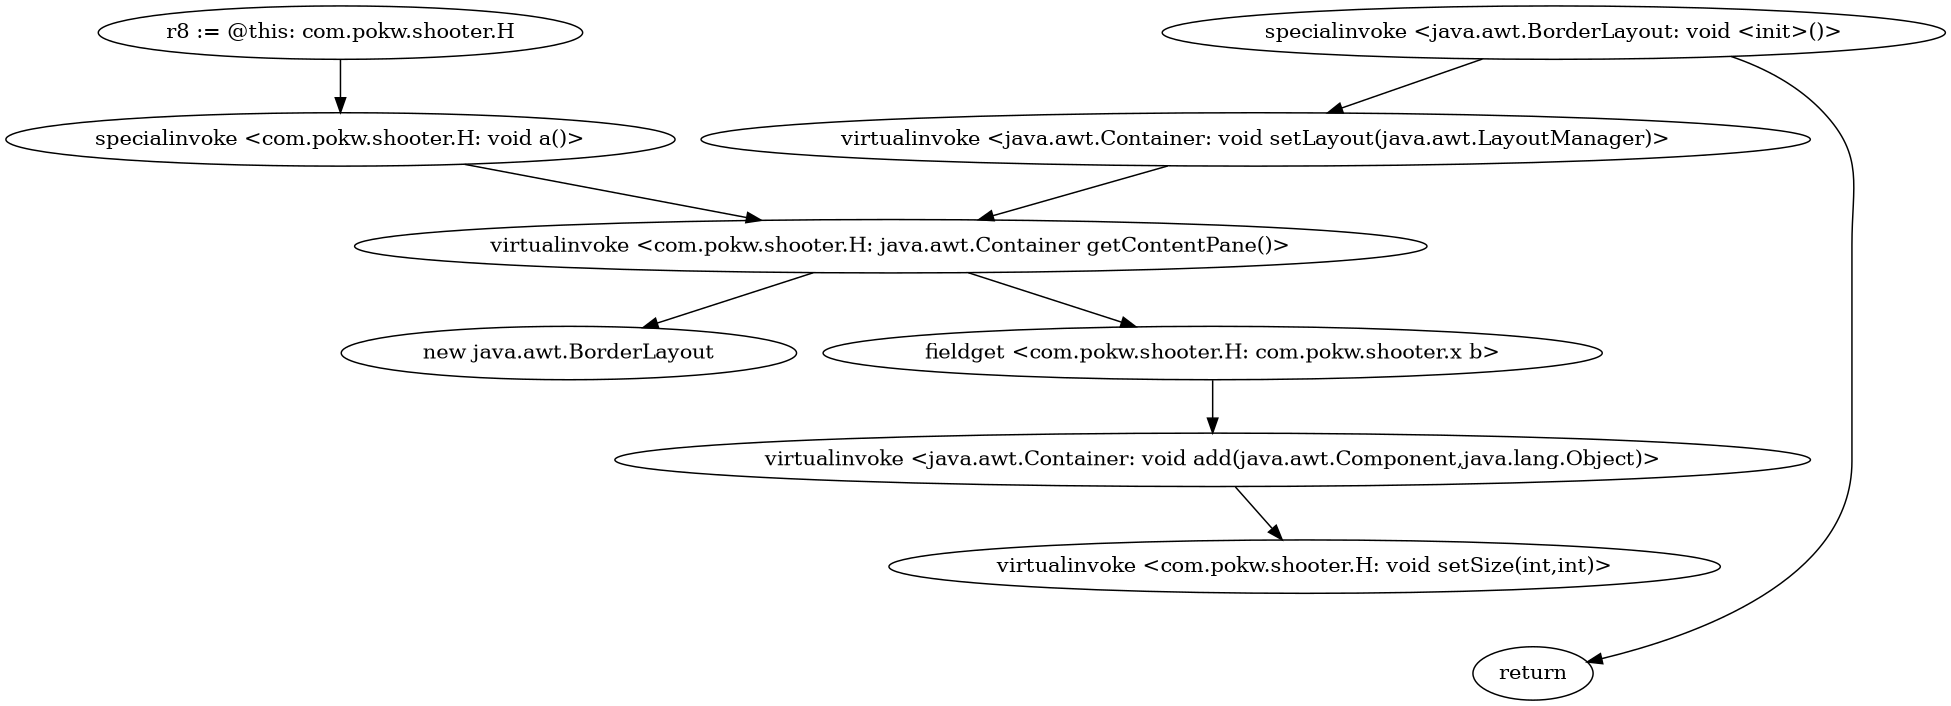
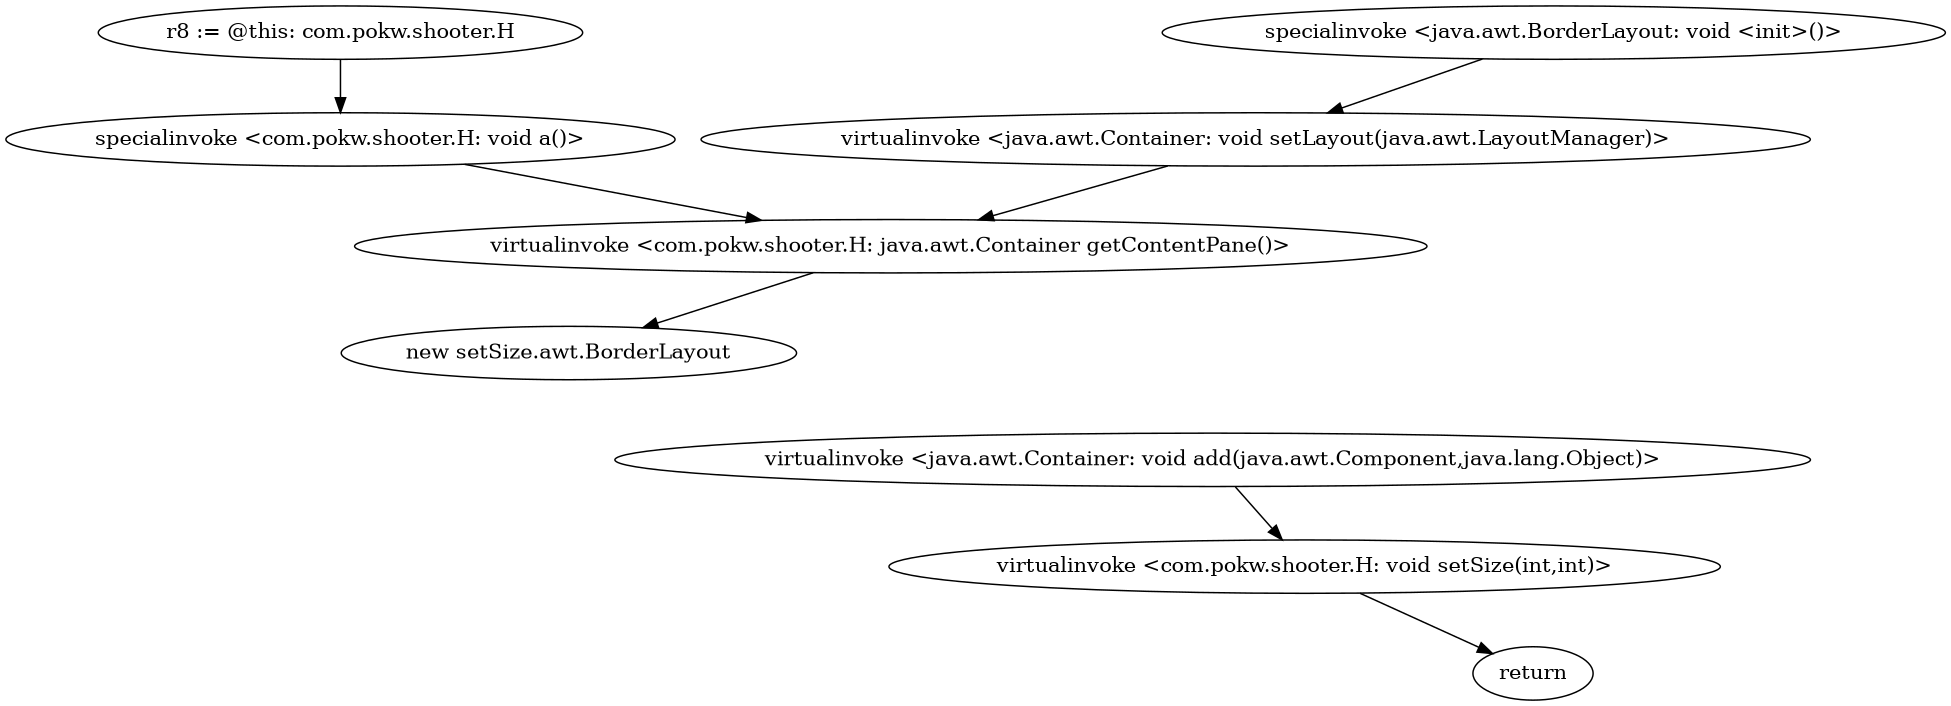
(569, 353) -> (569, 353)
(1213, 353) -> none
(1852, 399) -> (1419, 620)
